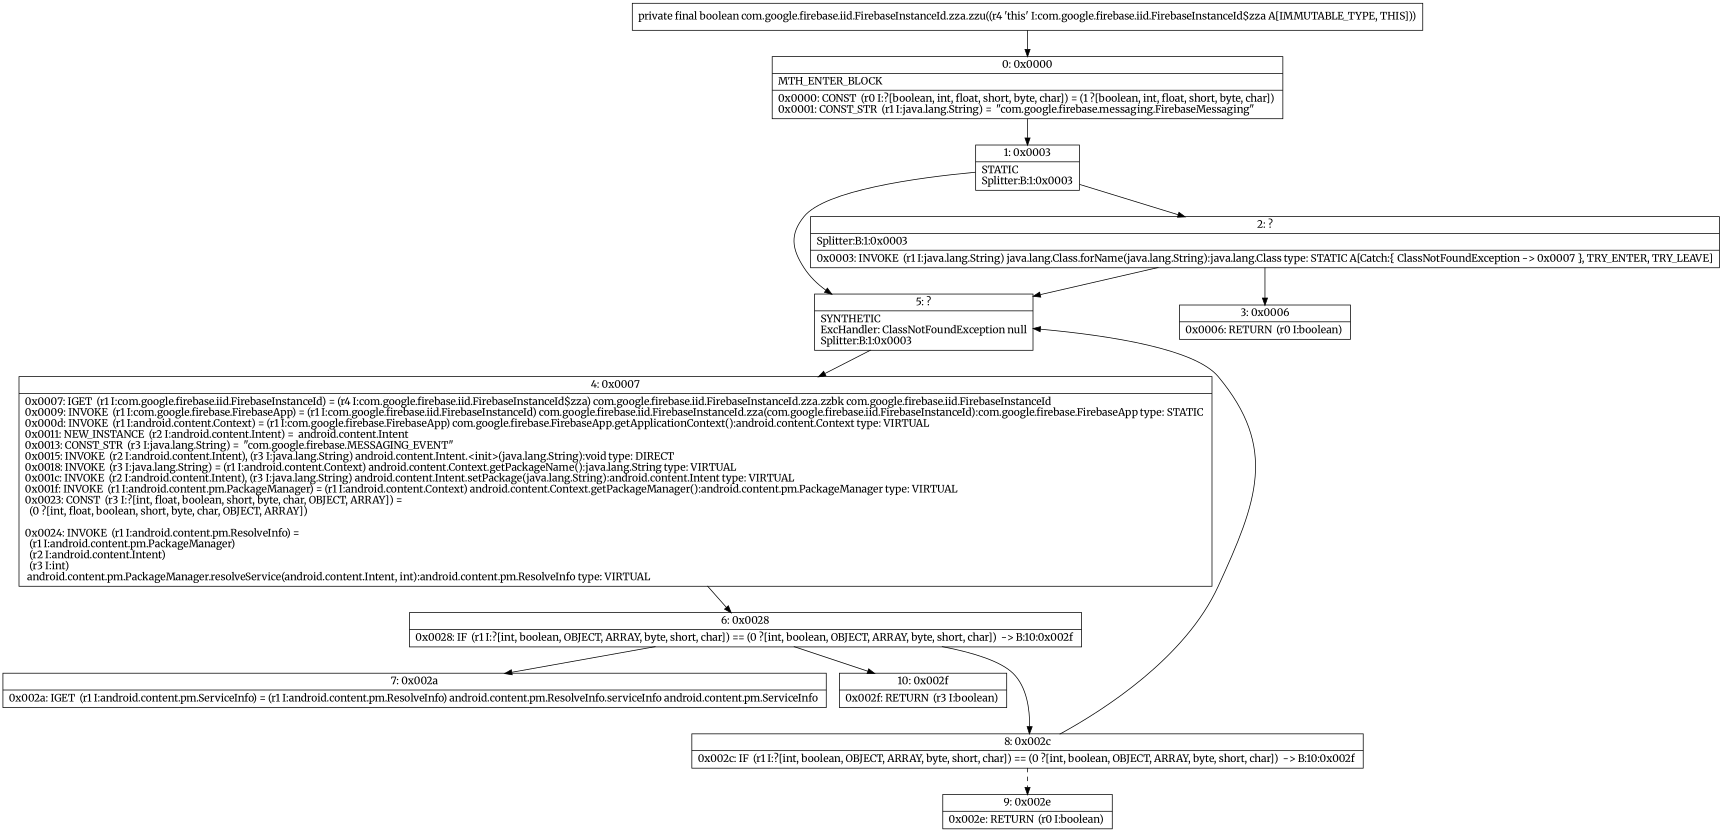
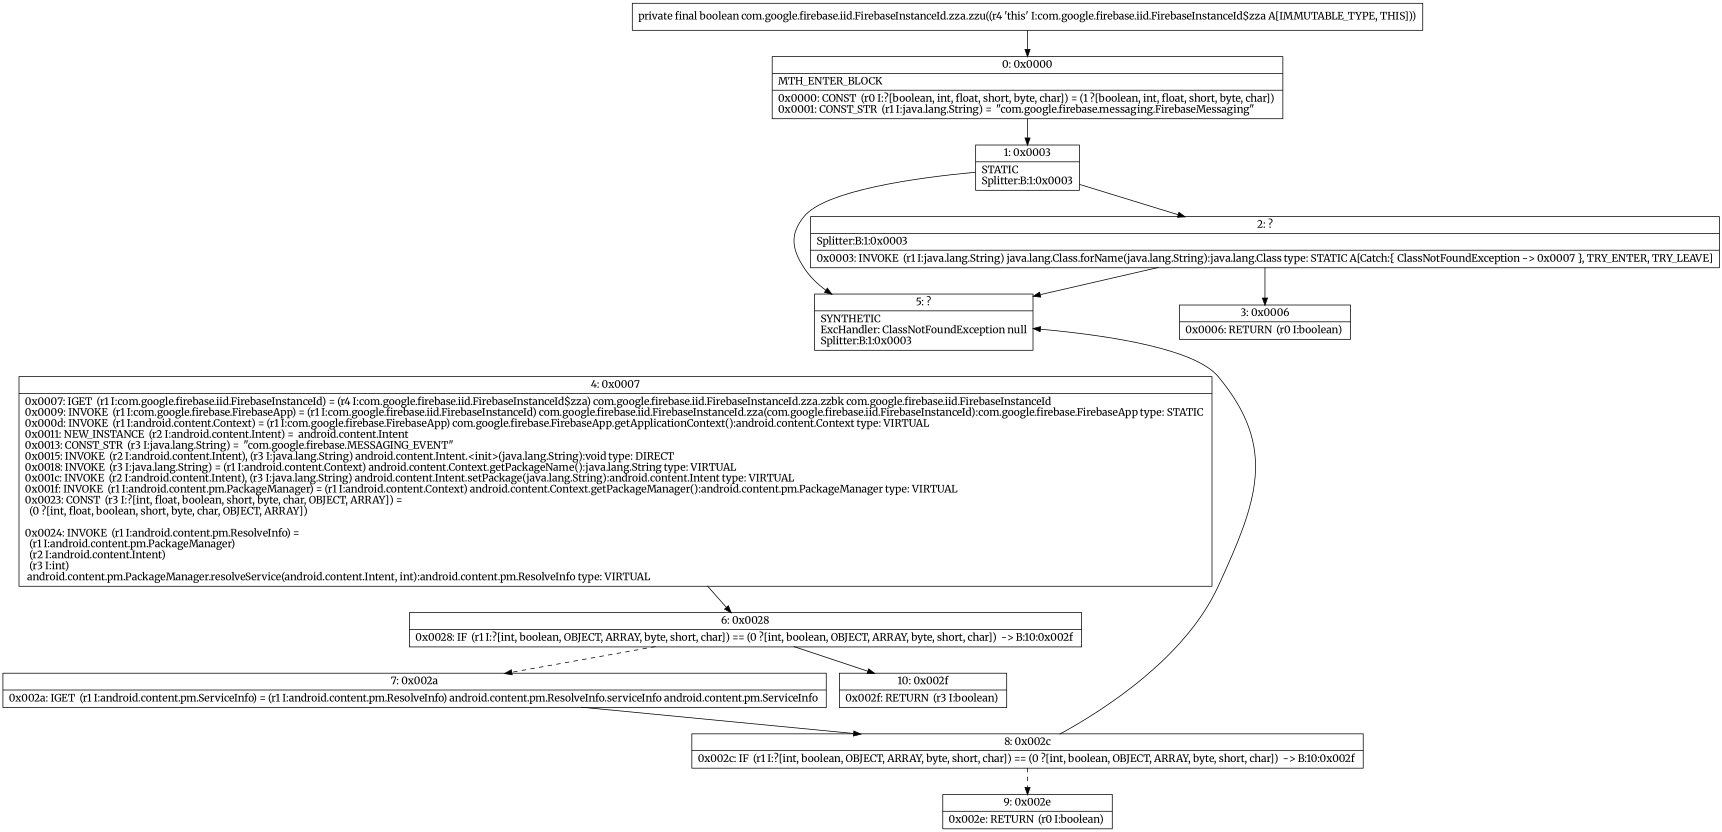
(848, 362) -> none
(584, 659) -> (584, 659)
(1005, 667) -> (717, 720)
